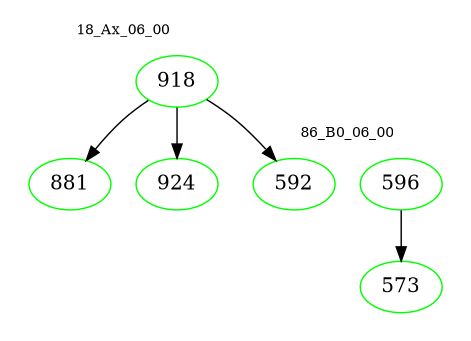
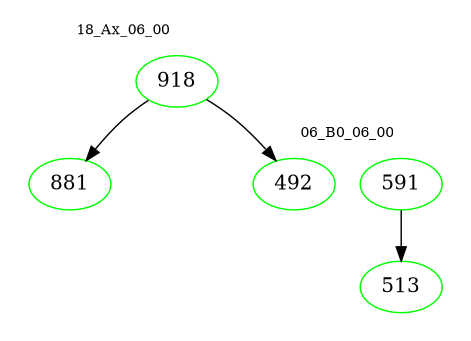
(348, 133) -> (348, 133)
(177, 184) -> none
(294, 184) -> (294, 184)
(401, 184) -> (401, 184)
(401, 287) -> (401, 287)
